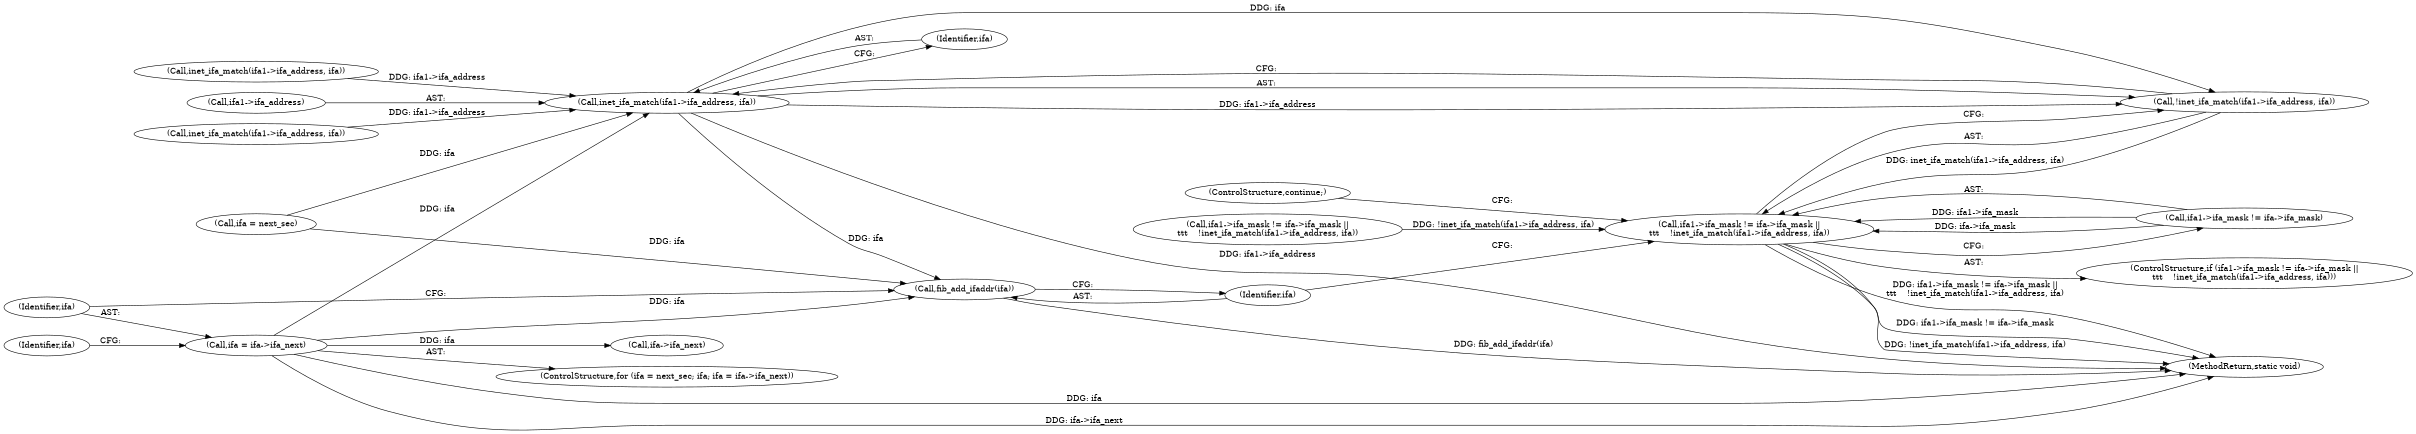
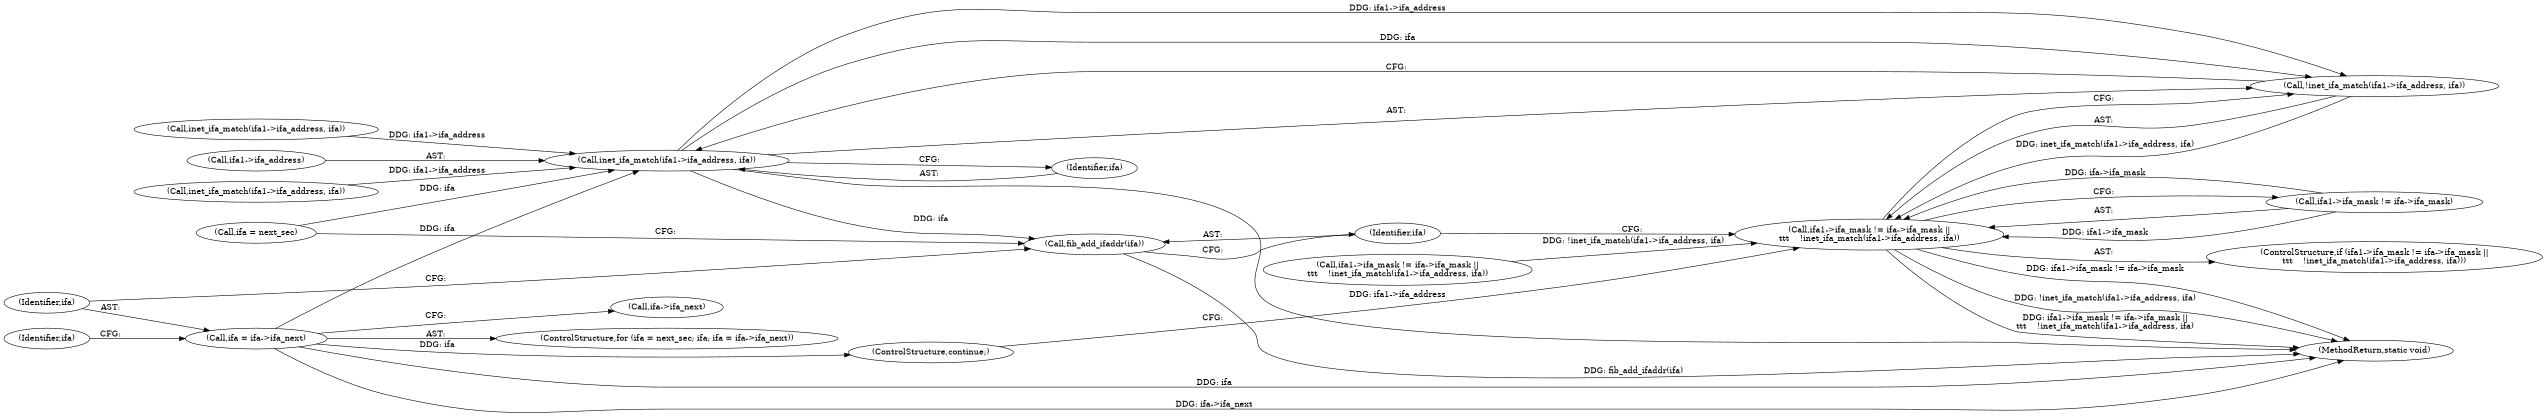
(667, 242) -> (667, 232)
(613, 322) -> (580, 356)
(437, 341) -> (437, 316)
